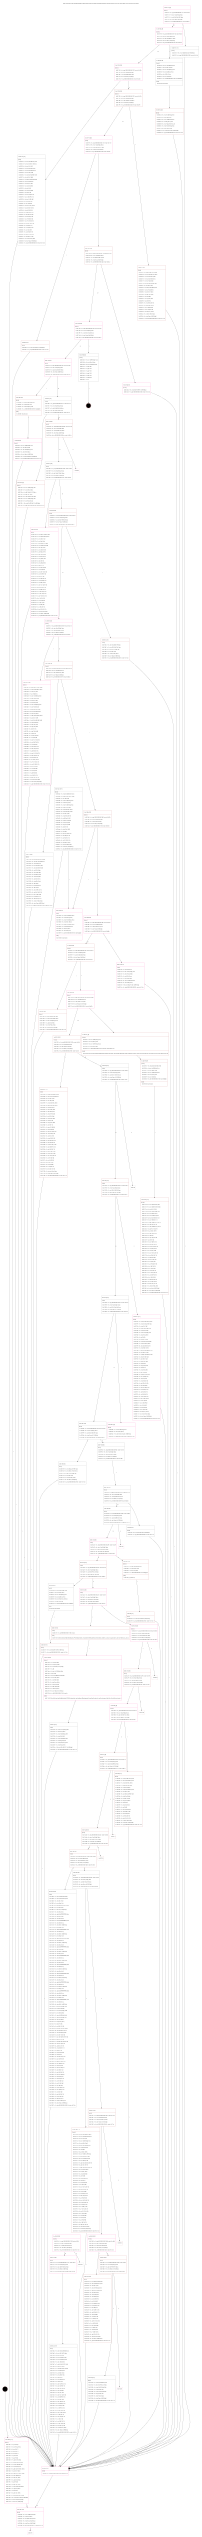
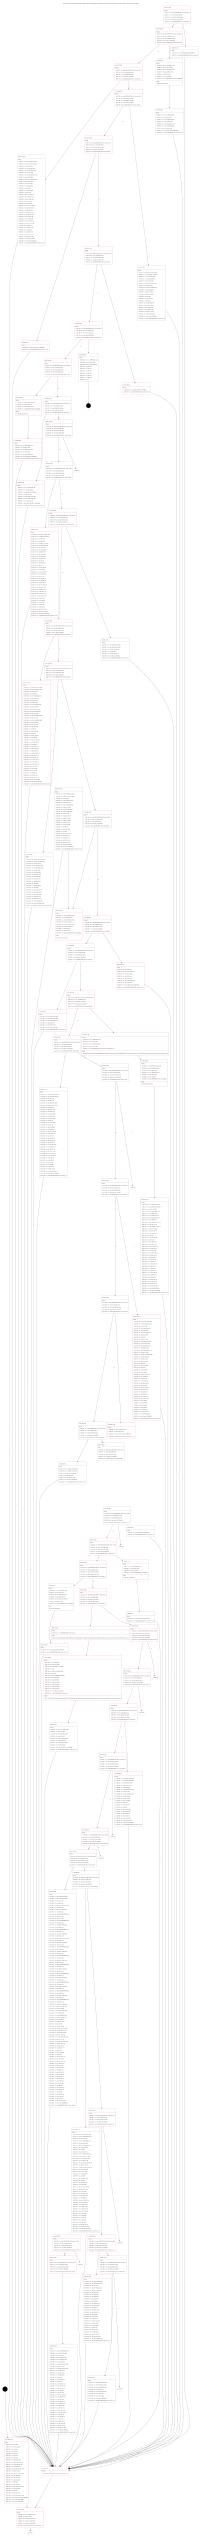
(117, 1494) -> none
